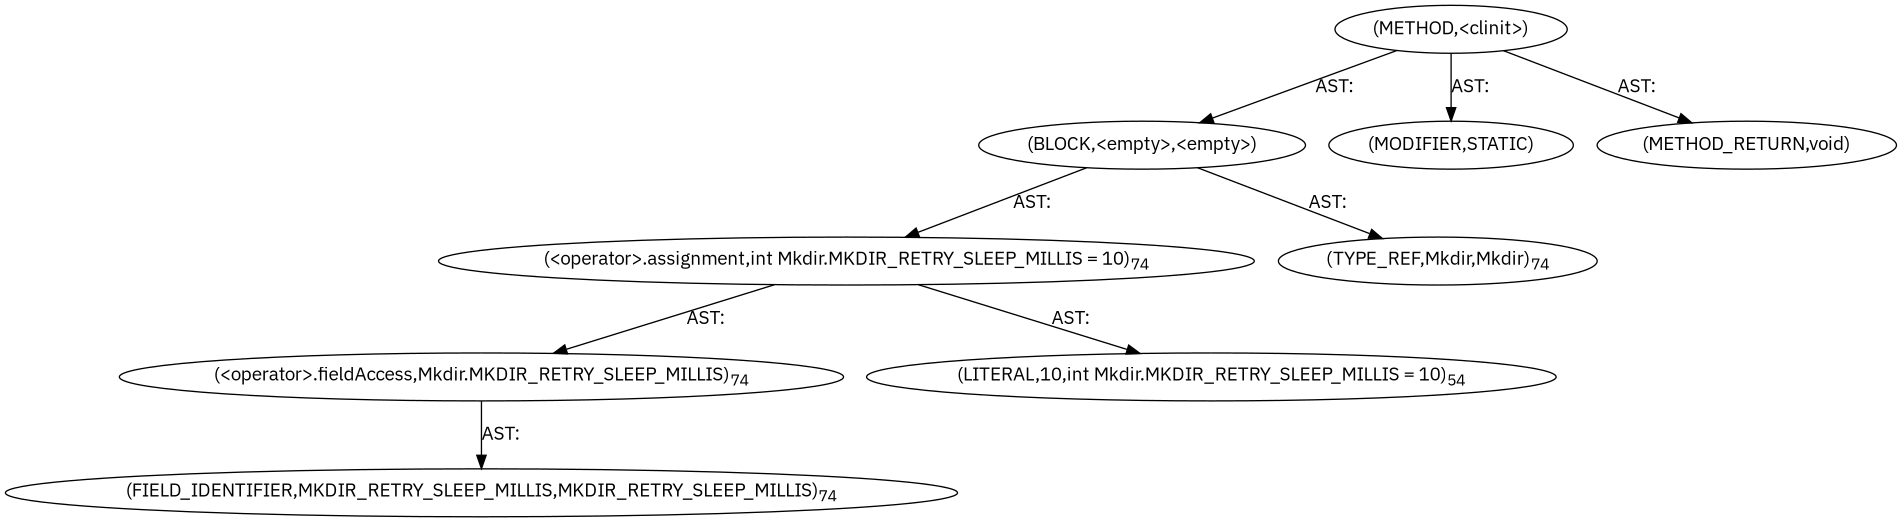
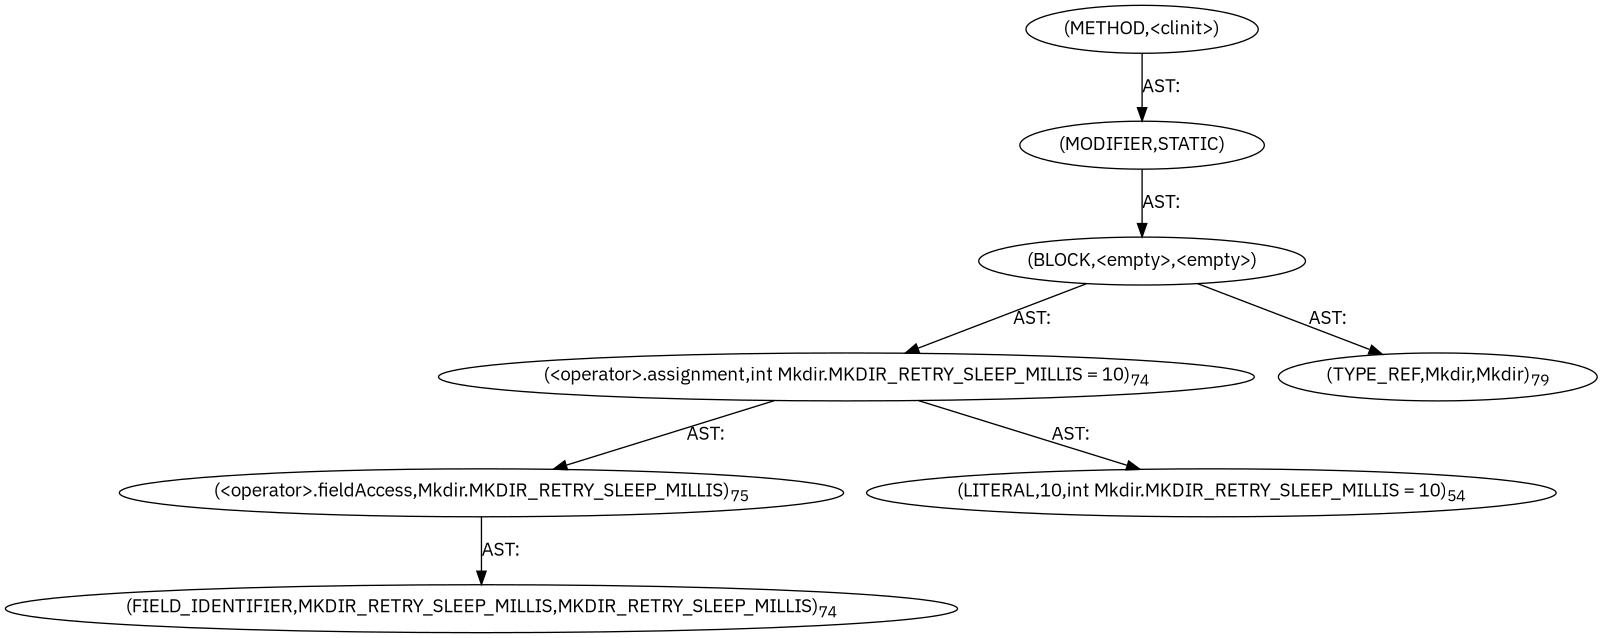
(1304, 84) -> (1142, 196)
(1747, 145) -> none
(1540, 259) -> (1540, 375)
(740, 375) -> (740, 491)
